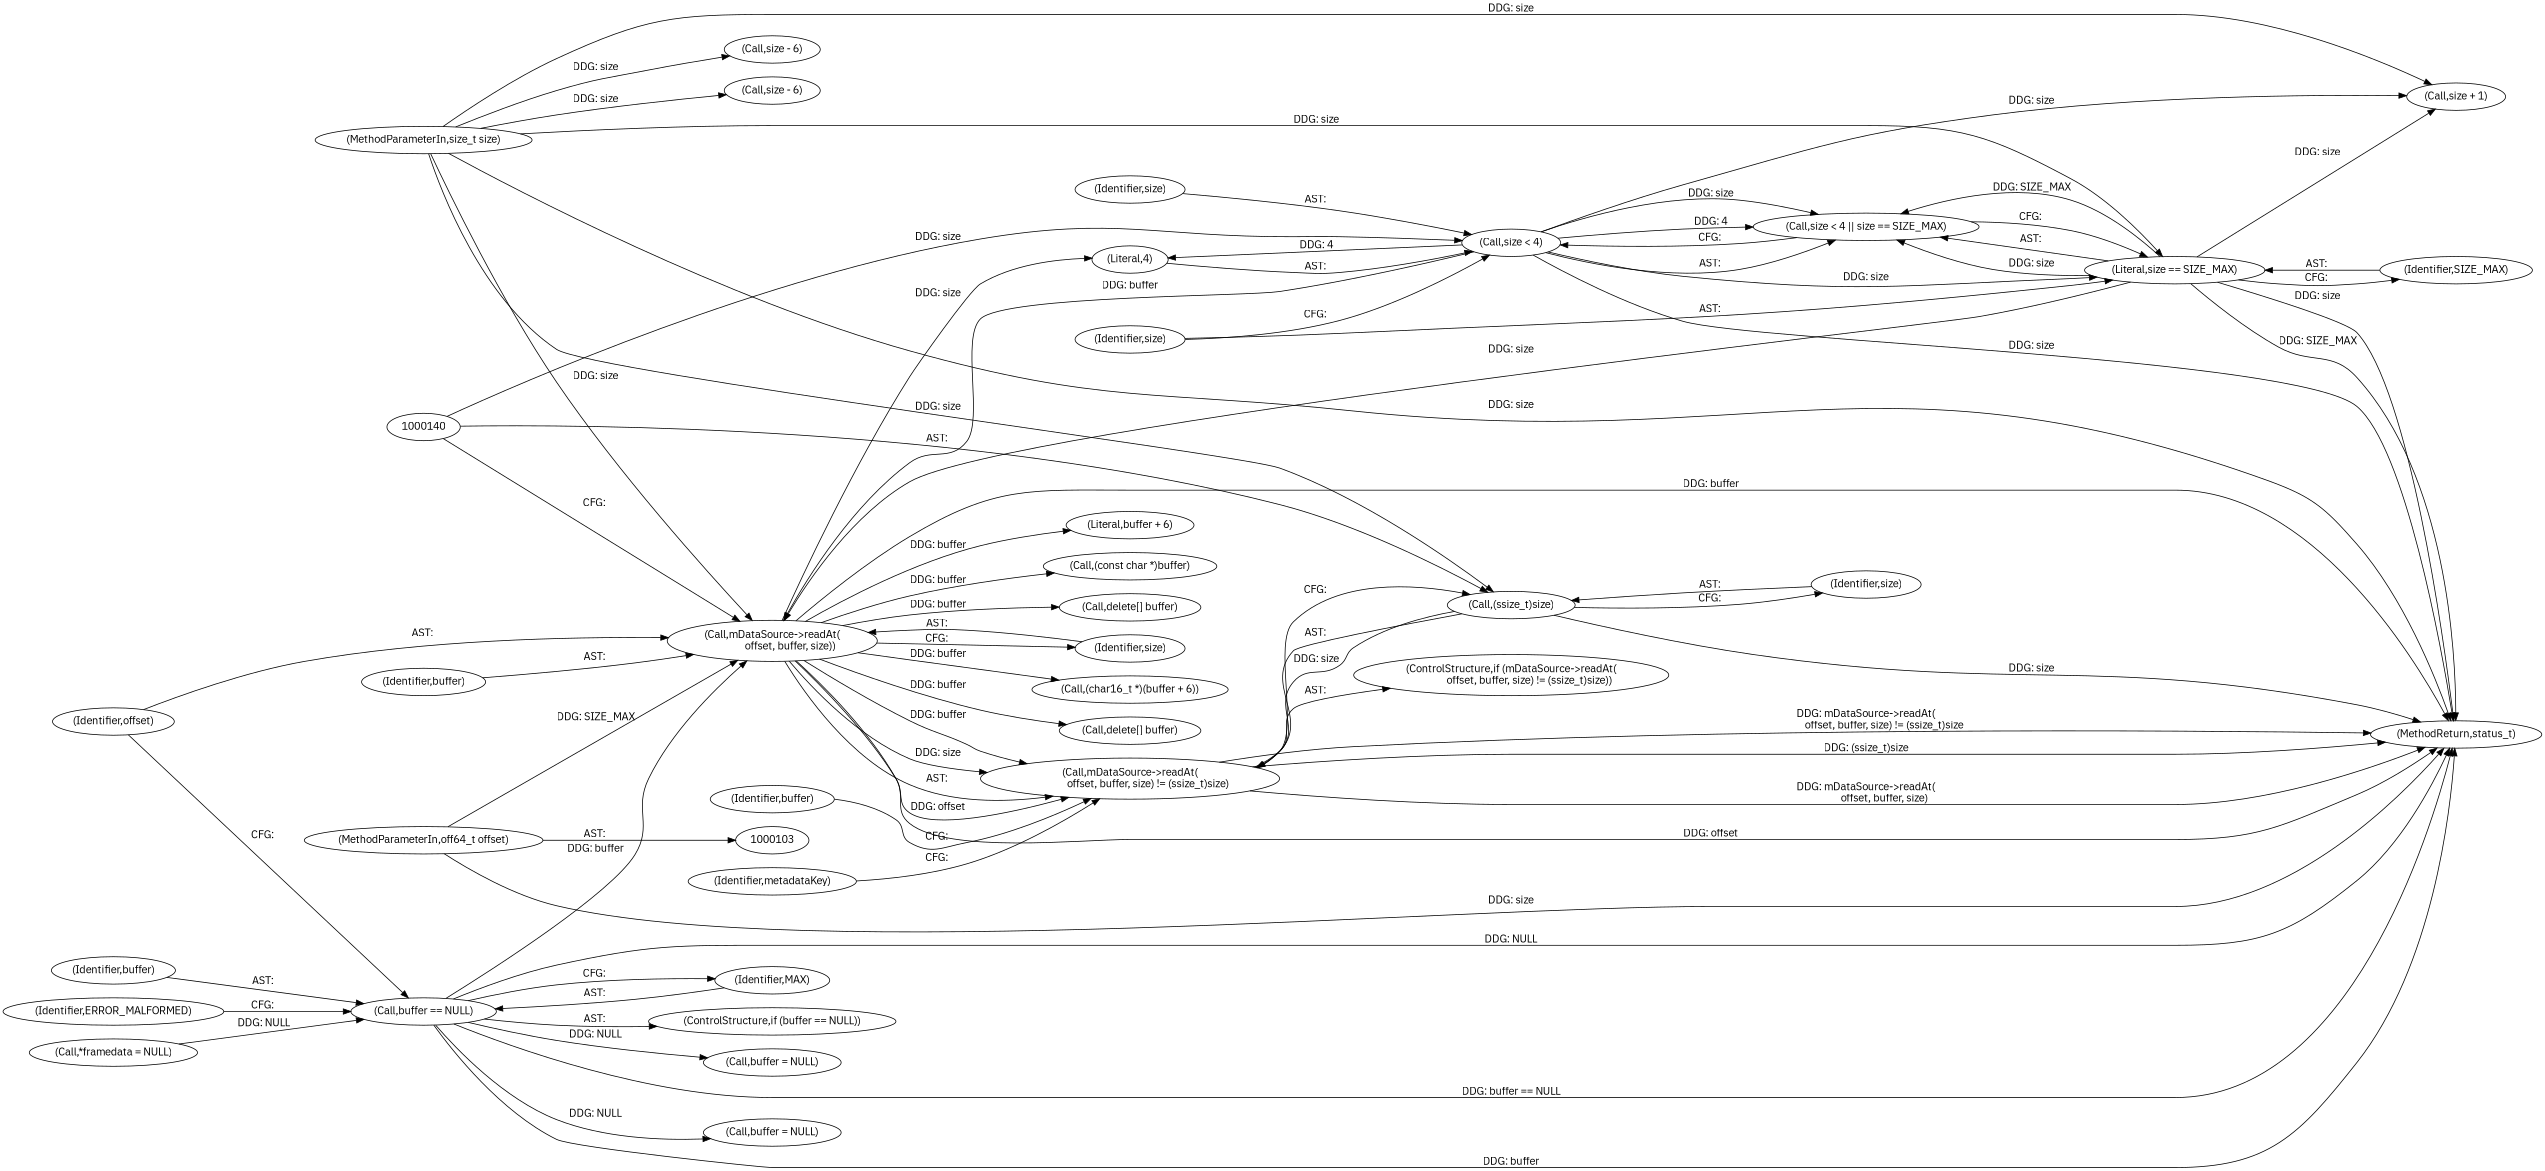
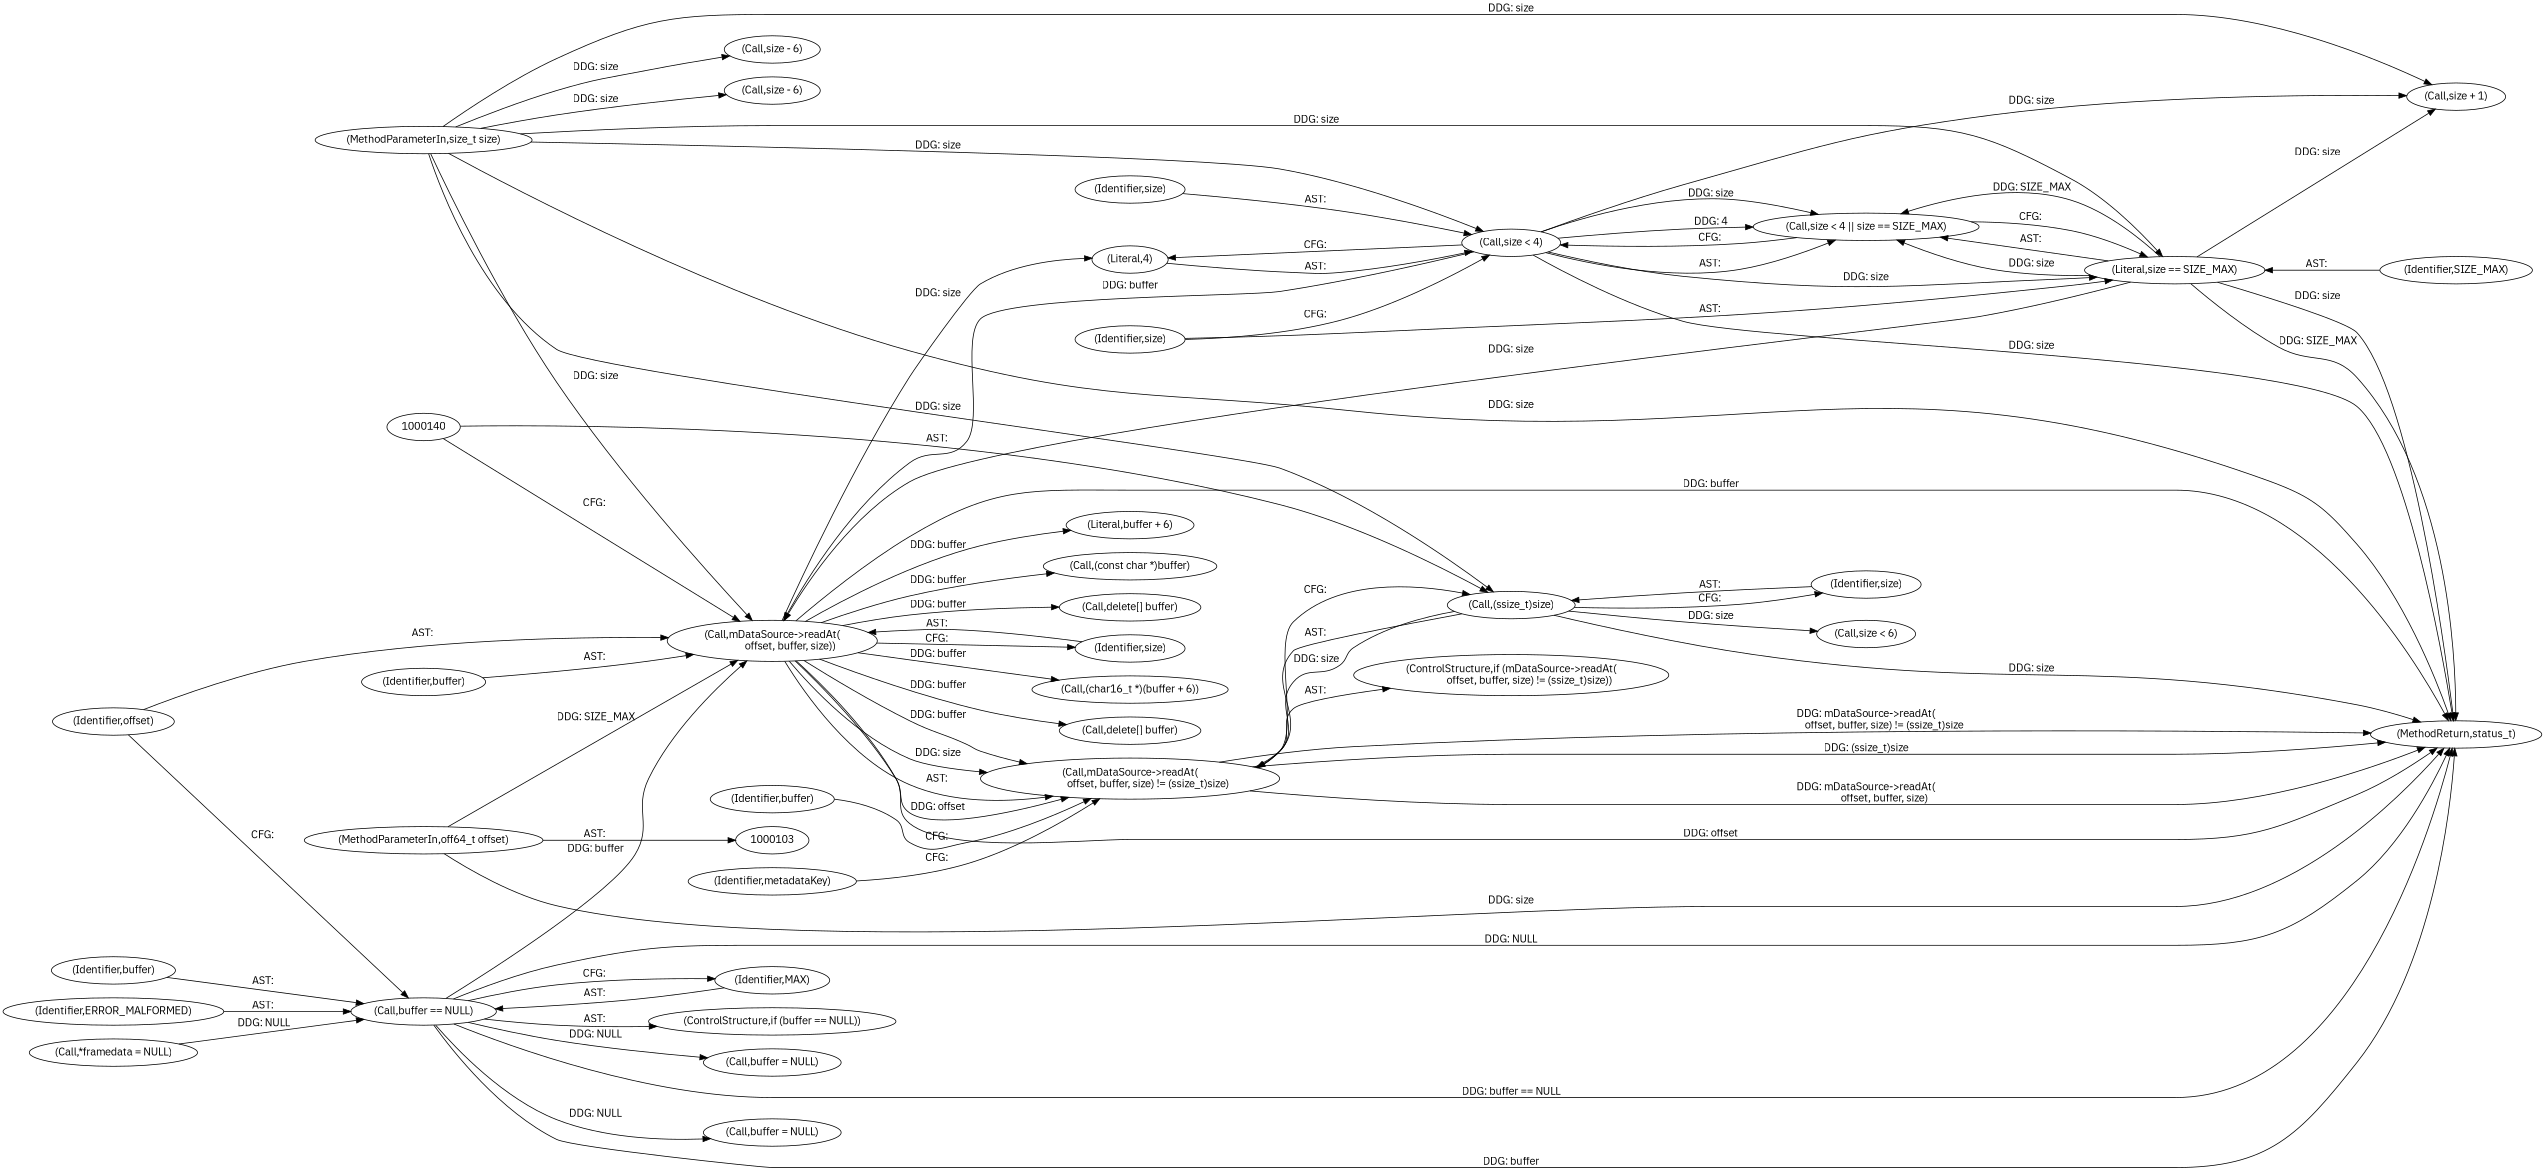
(1317, 245) -> (1317, 245)
(937, 248) -> (1008, 154)
(2315, 286) -> none
none -> (1866, 634)
(264, 1006) -> (264, 1006)
